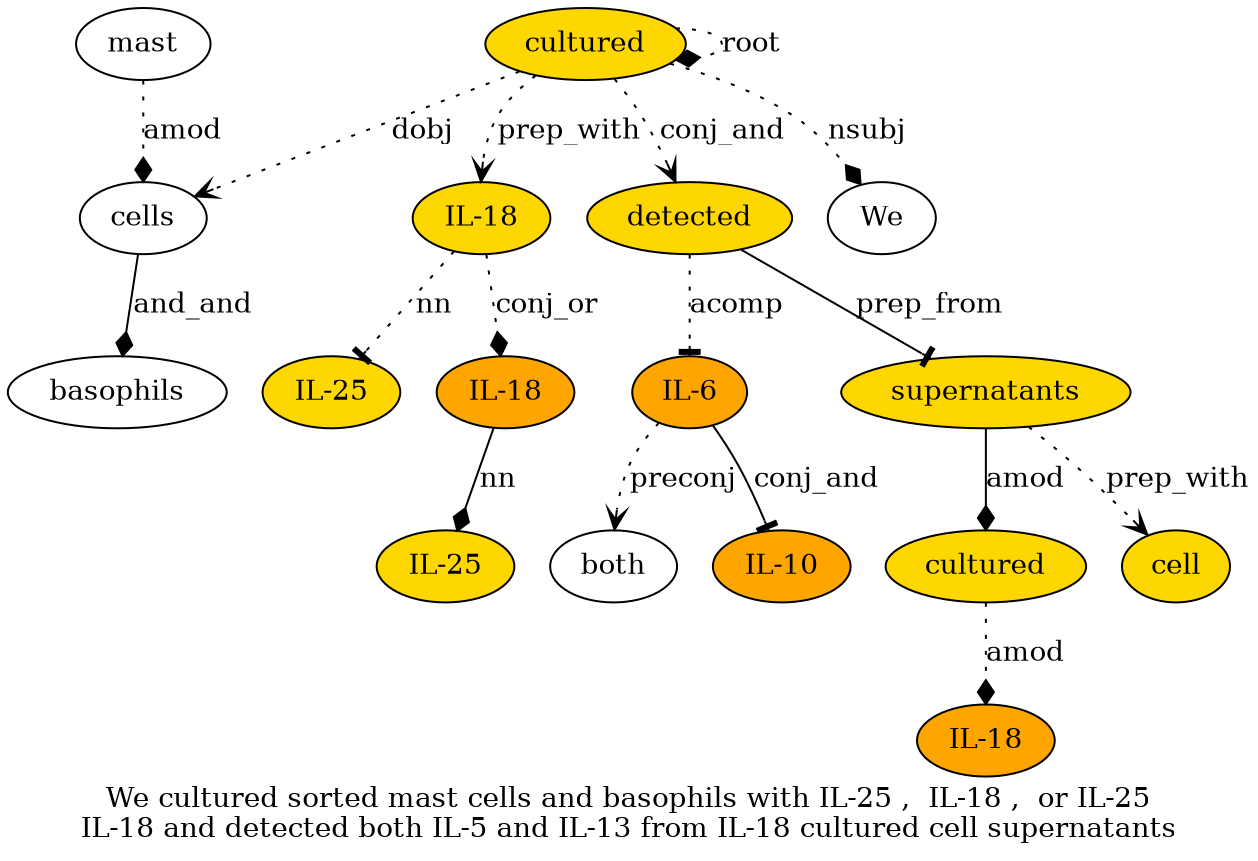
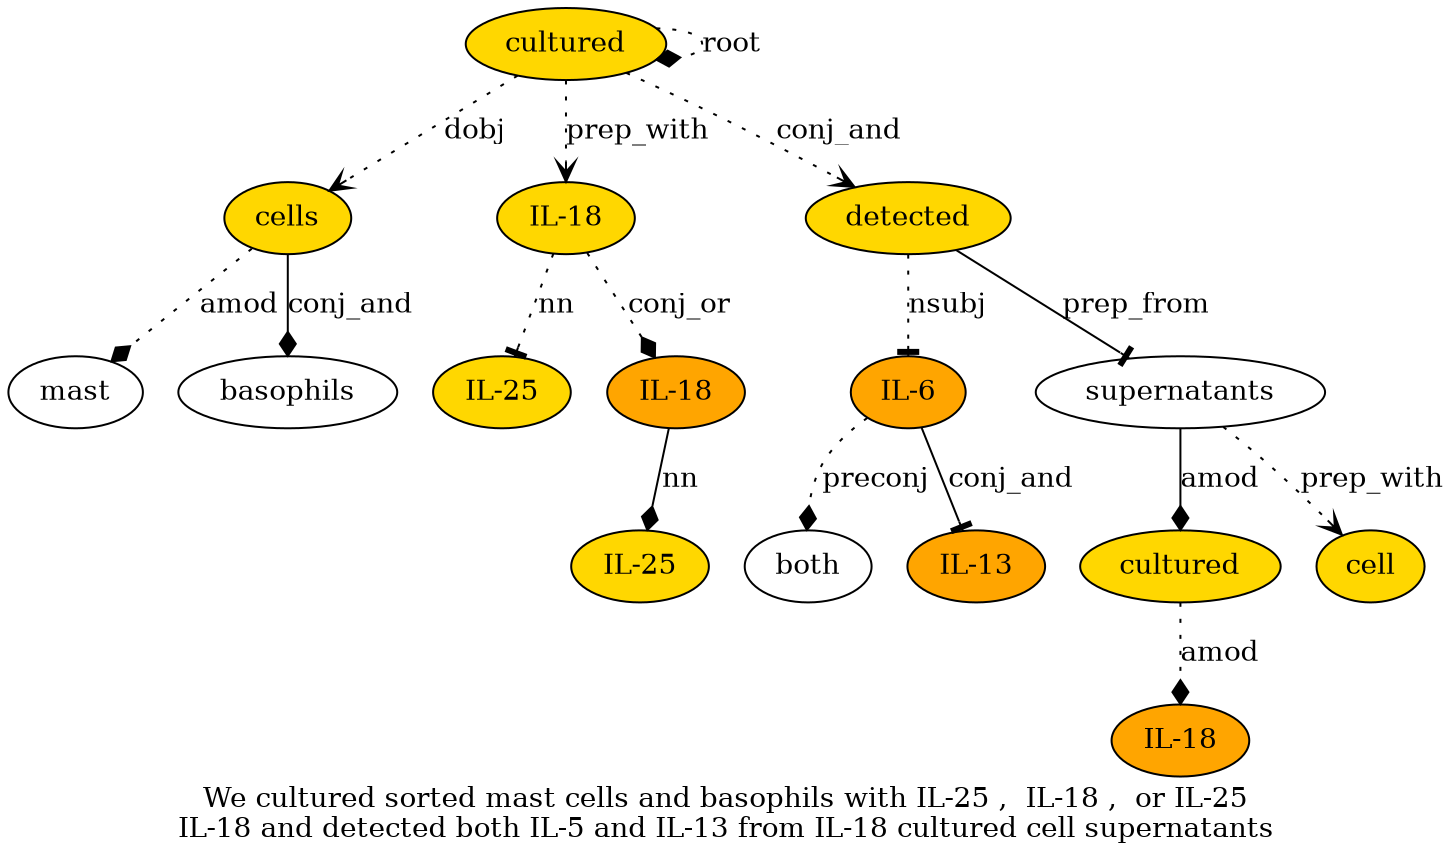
(143, 119) -> (191, 297)
(143, 218) -> (288, 218)
(882, 218) -> none
(193, 305) -> (351, 305)
(737, 305) -> (948, 305)
(986, 392) -> (1180, 392)
(630, 463) -> (828, 455)
(782, 566) -> (976, 566)
